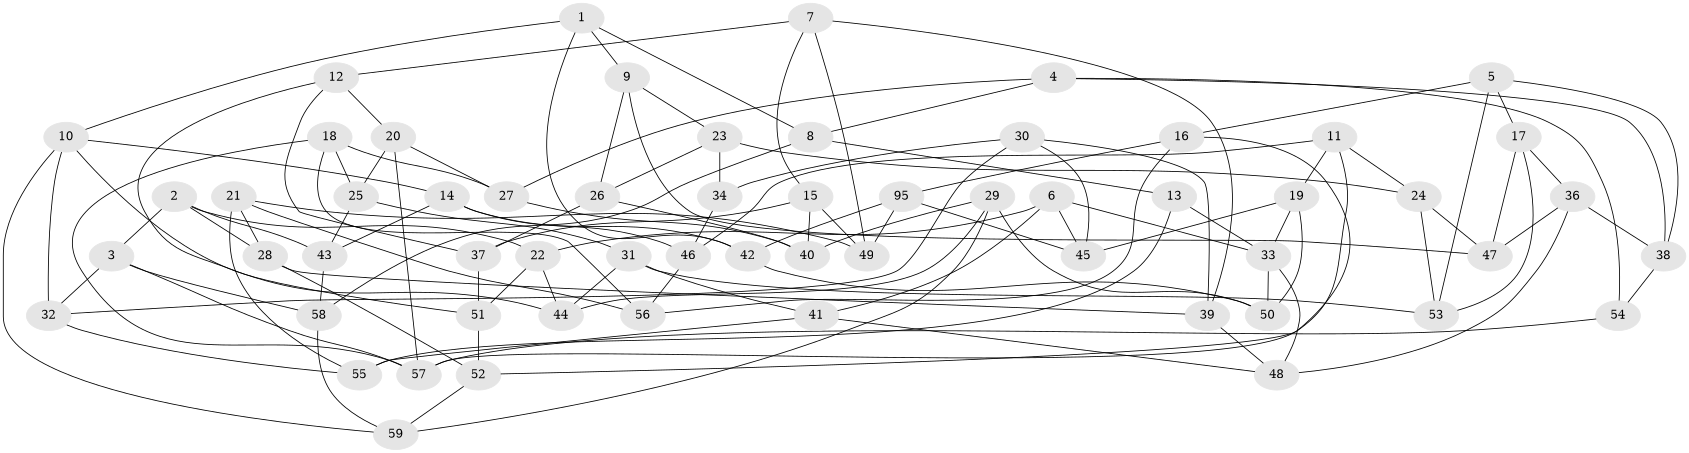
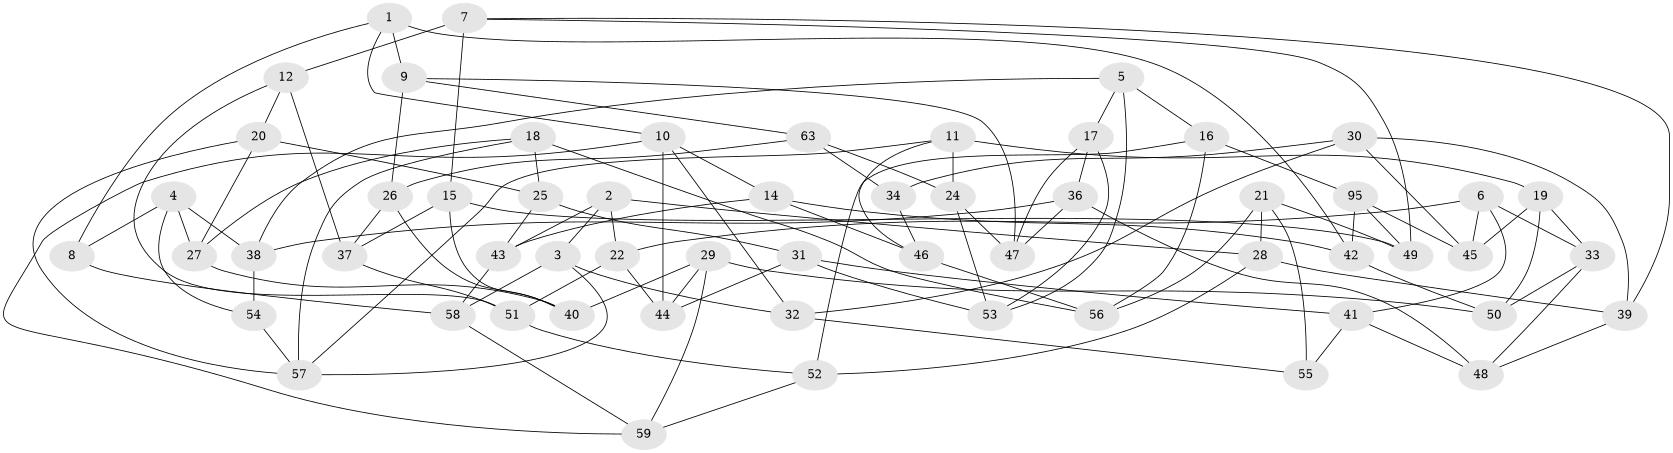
(720, 137) -> (808, 137)
(1174, 197) -> none
